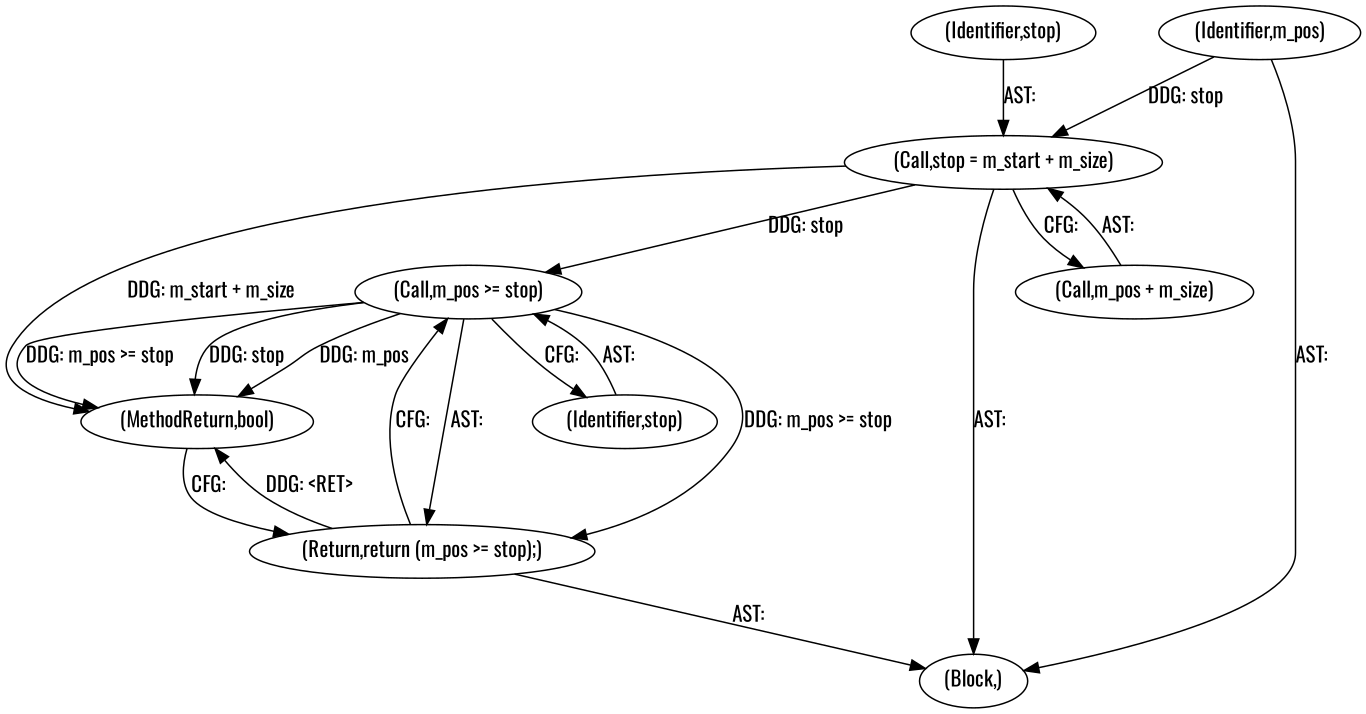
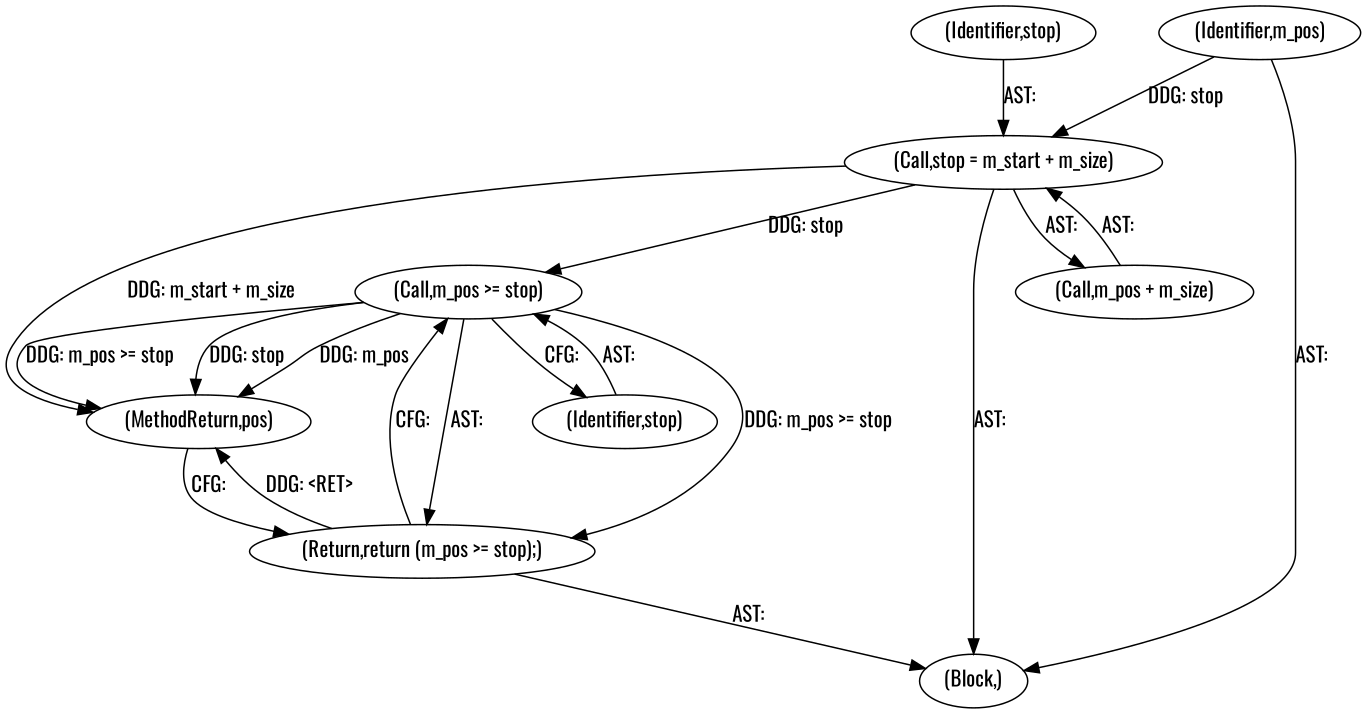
(1064, 227) -> (1064, 227)
(197, 422) -> (199, 422)
